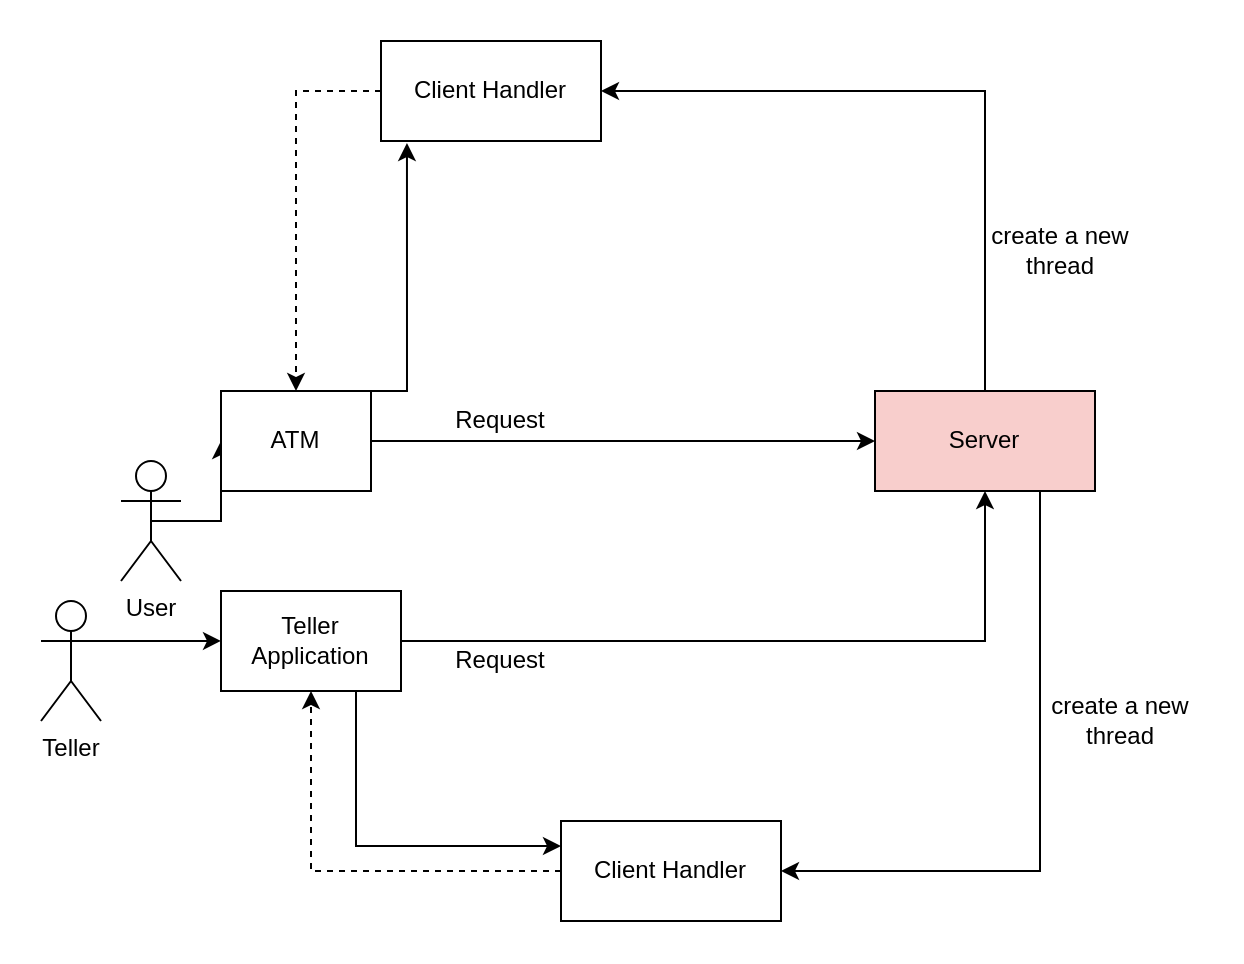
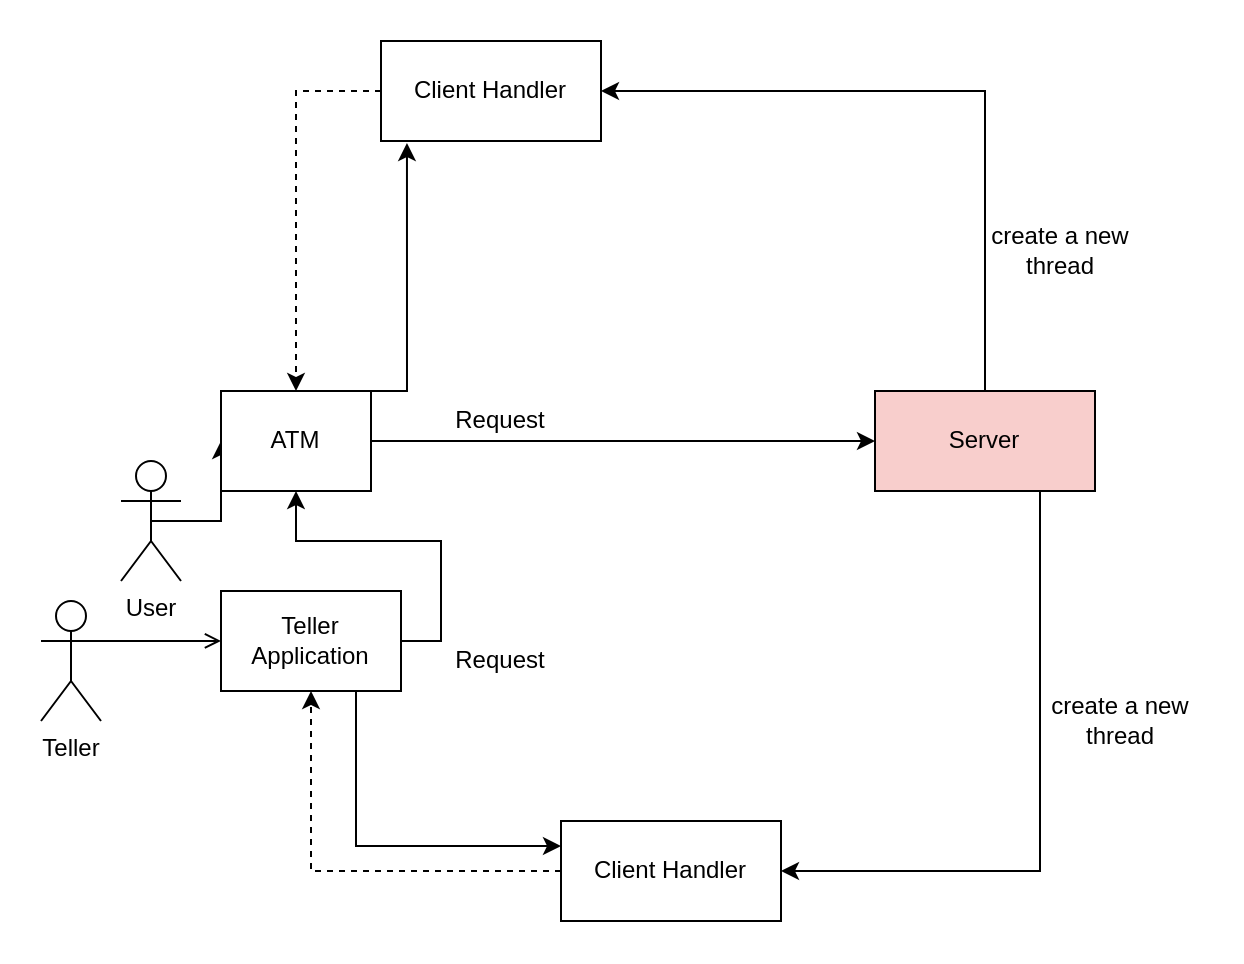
(206, 641) -> (209, 641)
(780, 641) -> (402, 541)
